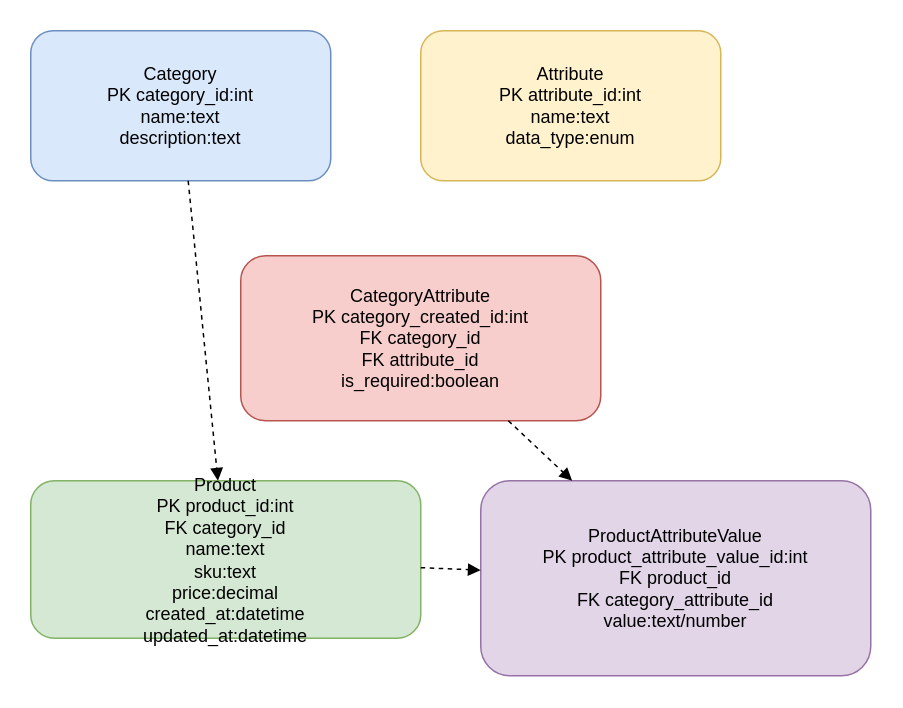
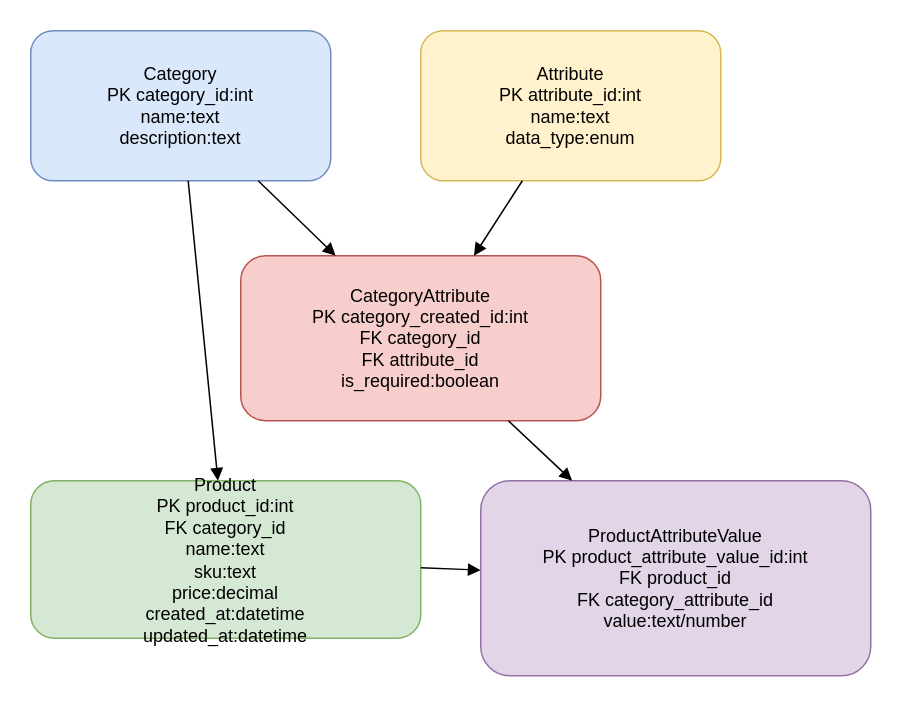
none -> (502, 213)
none -> (292, 214)
(203, 325) -> (203, 325)
(535, 446) -> (535, 446)
(444, 569) -> (444, 569)
